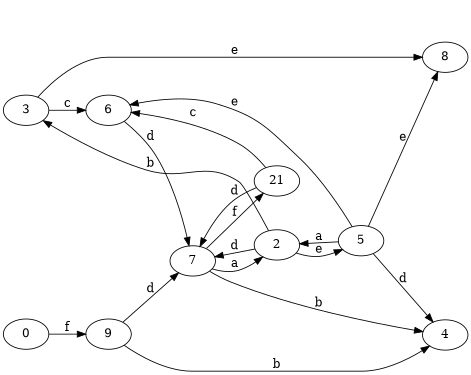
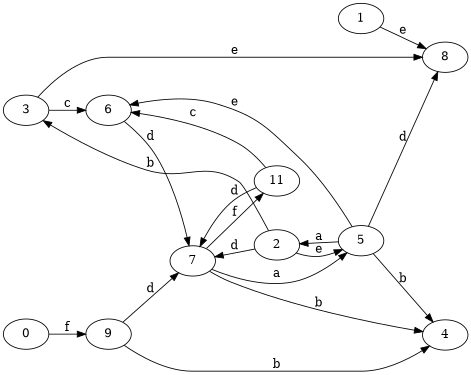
none -> (361, 19)
(403, 138) -> (403, 138)
(277, 181) -> (277, 181)
(235, 271) -> (278, 283)
(403, 279) -> (403, 279)
